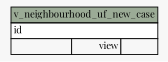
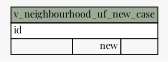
(109, 46) -> (109, 46)
